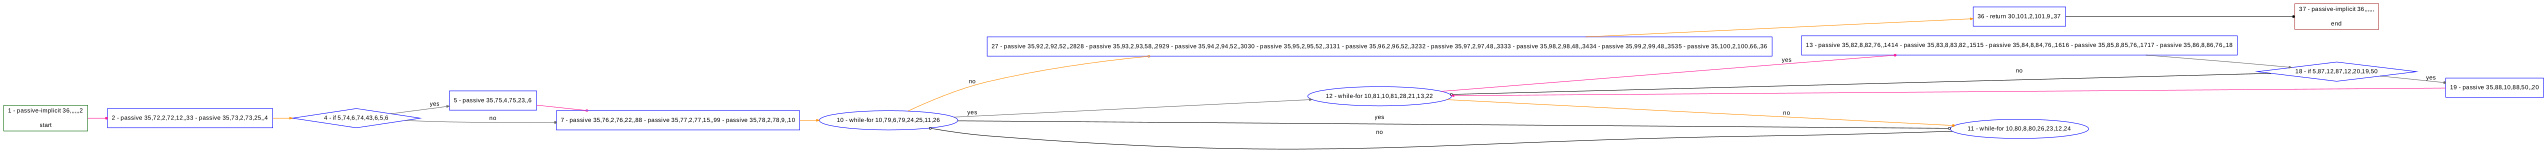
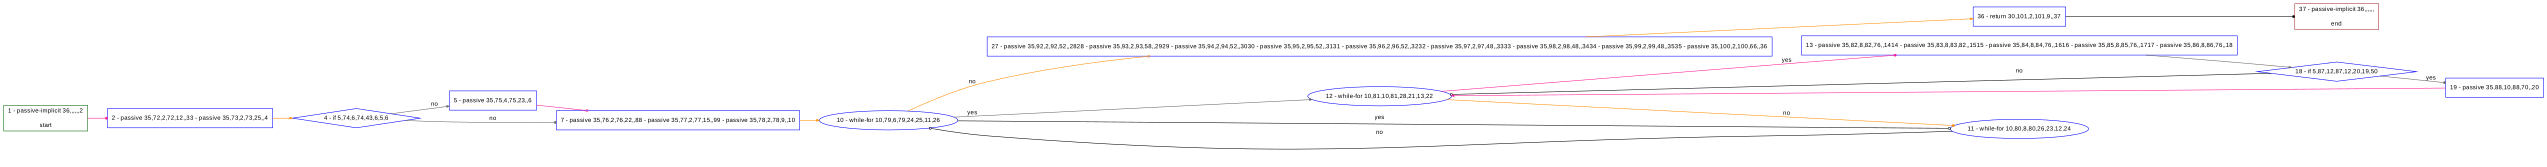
(2495, 88) -> (2495, 88)
(435, 104) -> (435, 104)
